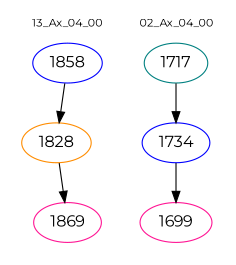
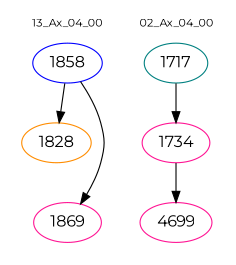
(176, 143) -> (176, 143)
(61, 177) -> (104, 137)
(176, 222) -> (176, 222)
